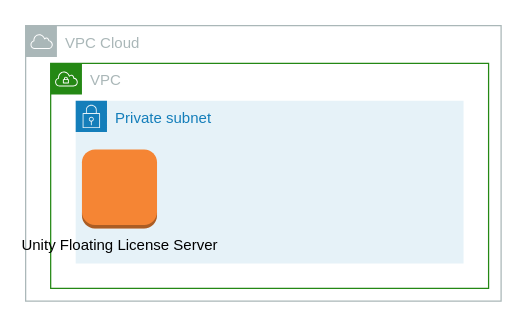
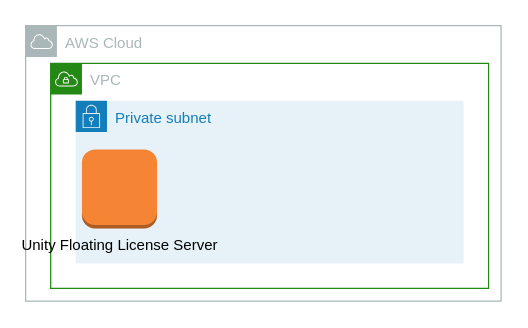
(100, 43) -> (100, 43)
